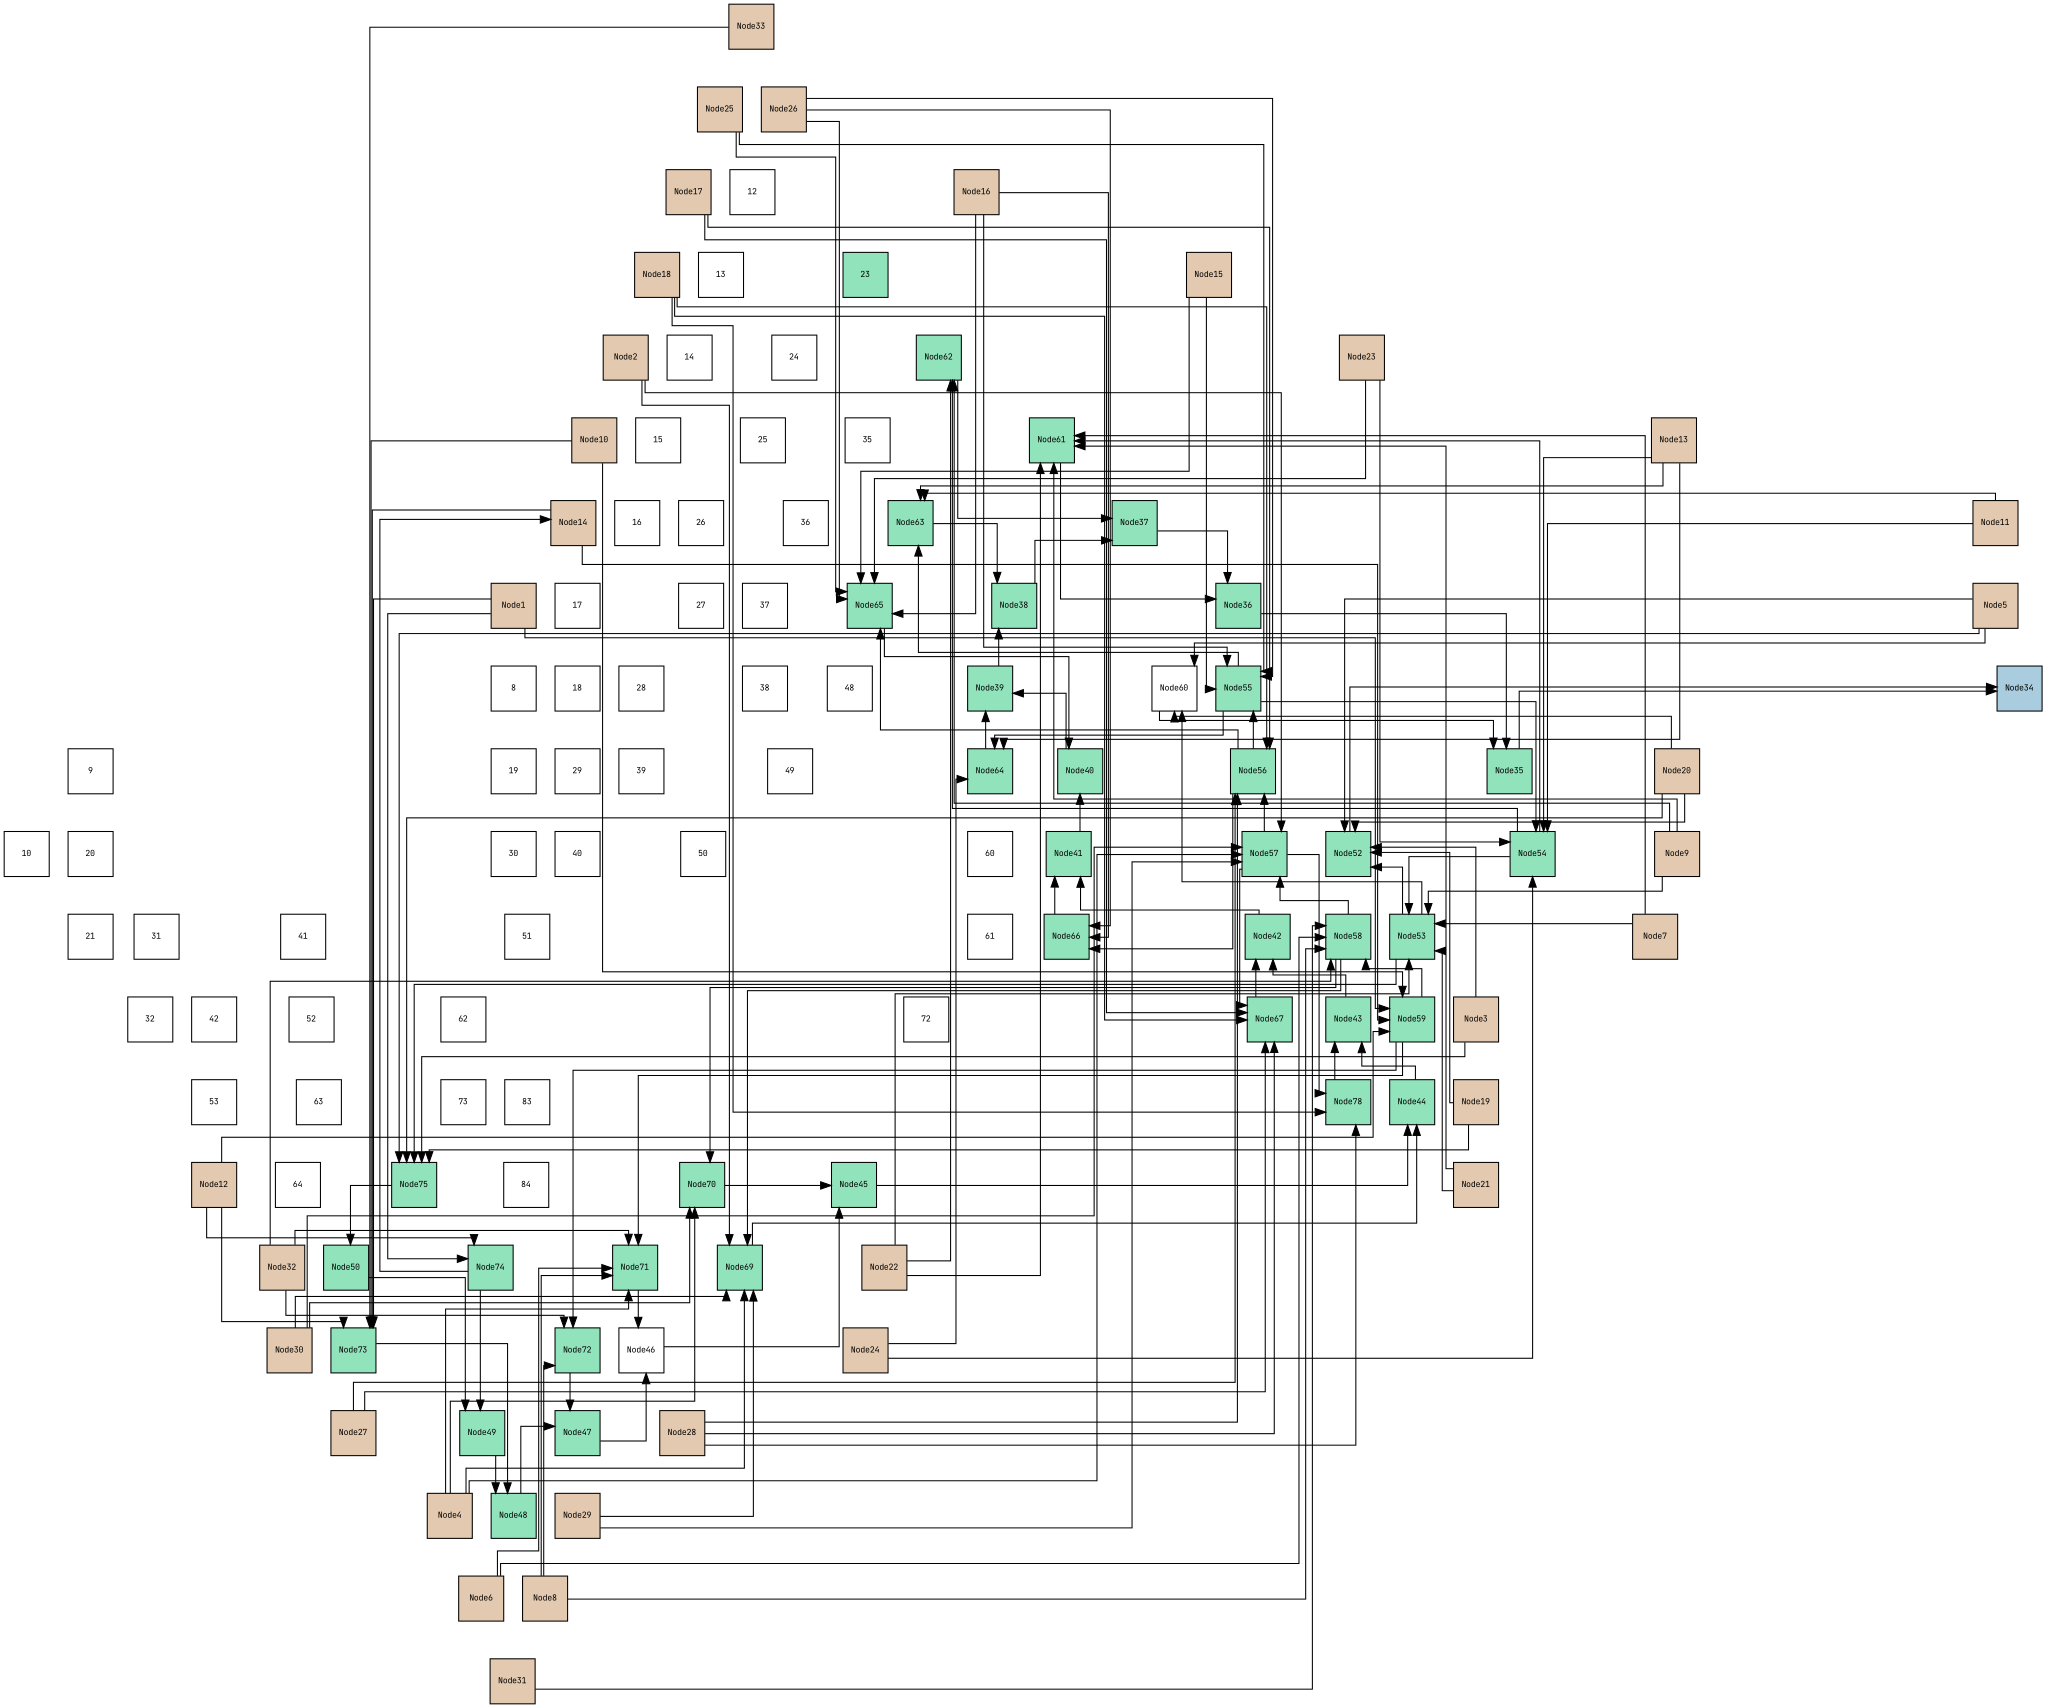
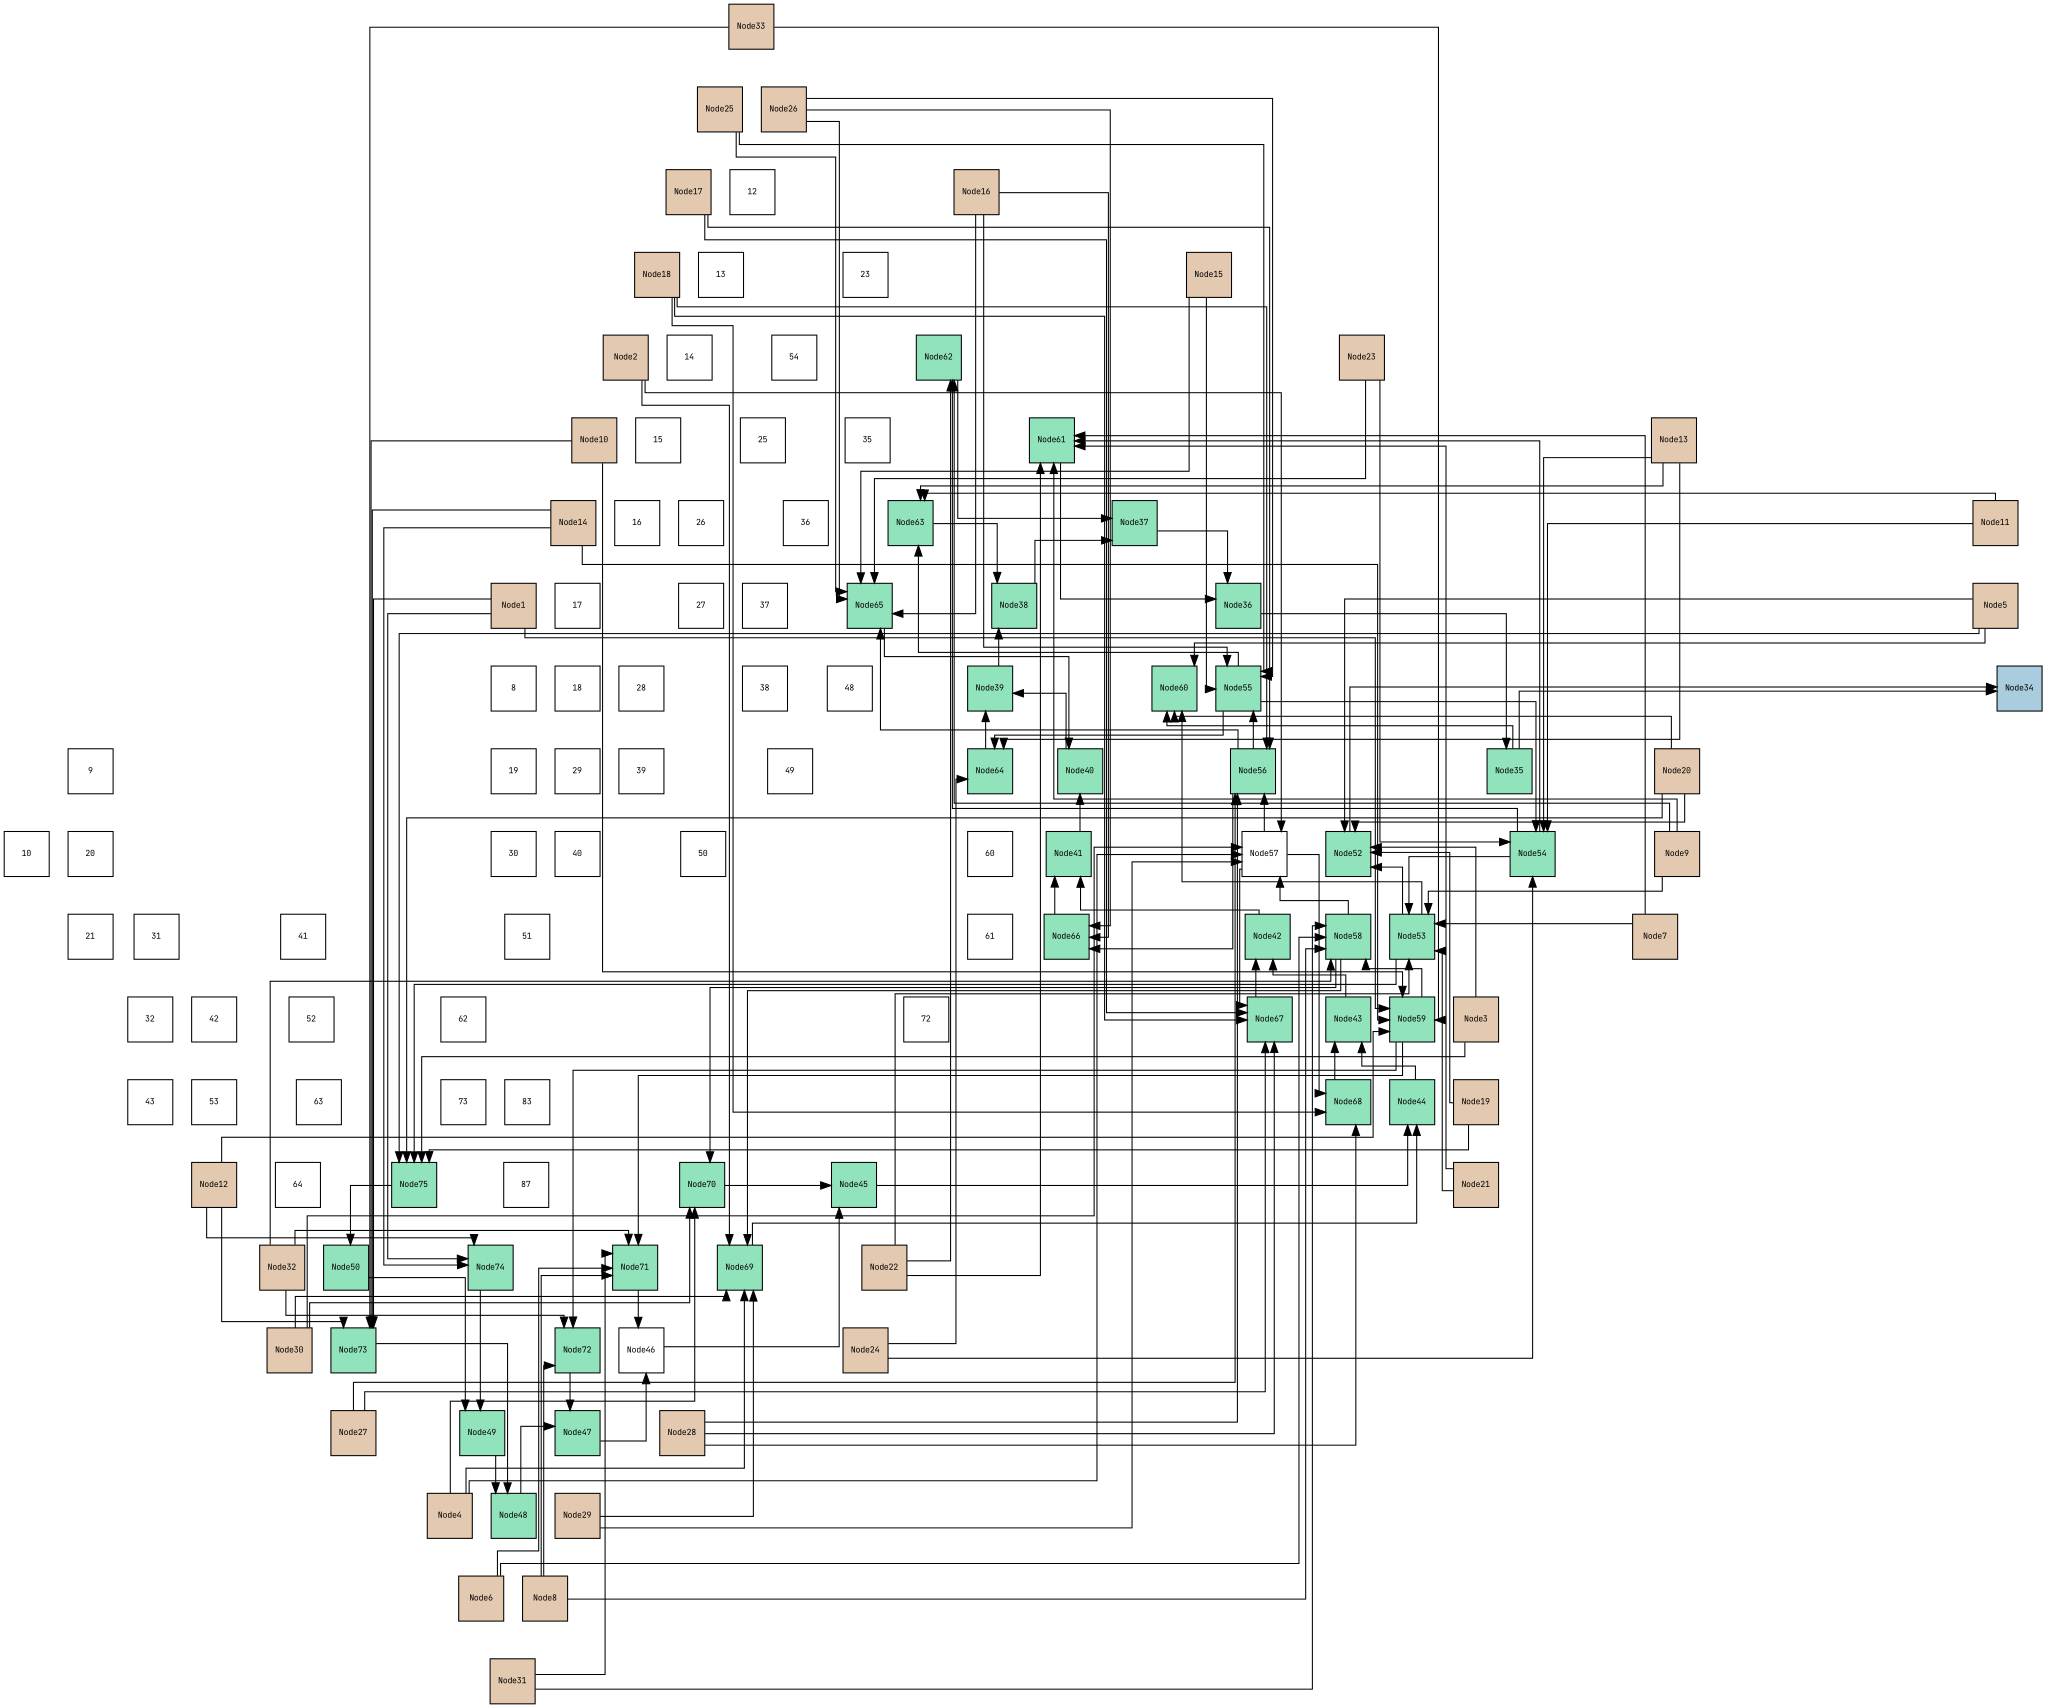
none -> (1438, 192)
(866, 275) -> (866, 275)
(794, 358) -> (794, 358)
(1174, 689) -> (1174, 689)
(1331, 720) -> (1359, 726)
(1265, 854) -> (1265, 854)
(380, 859) -> (384, 606)
none -> (150, 1102)
(1348, 1102) -> (1348, 1102)
(526, 1185) -> (526, 1185)
(449, 1309) -> (605, 1498)
